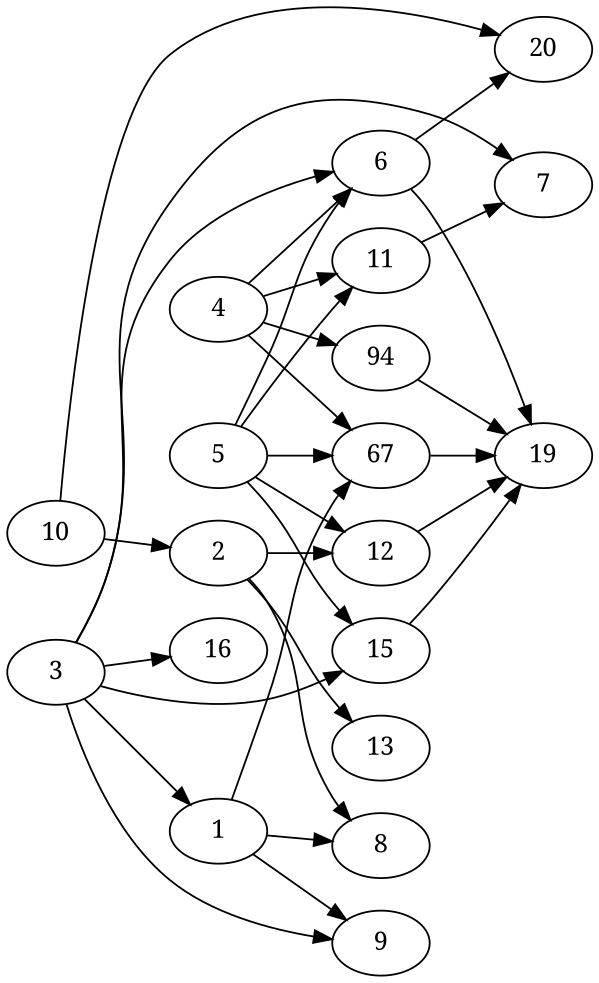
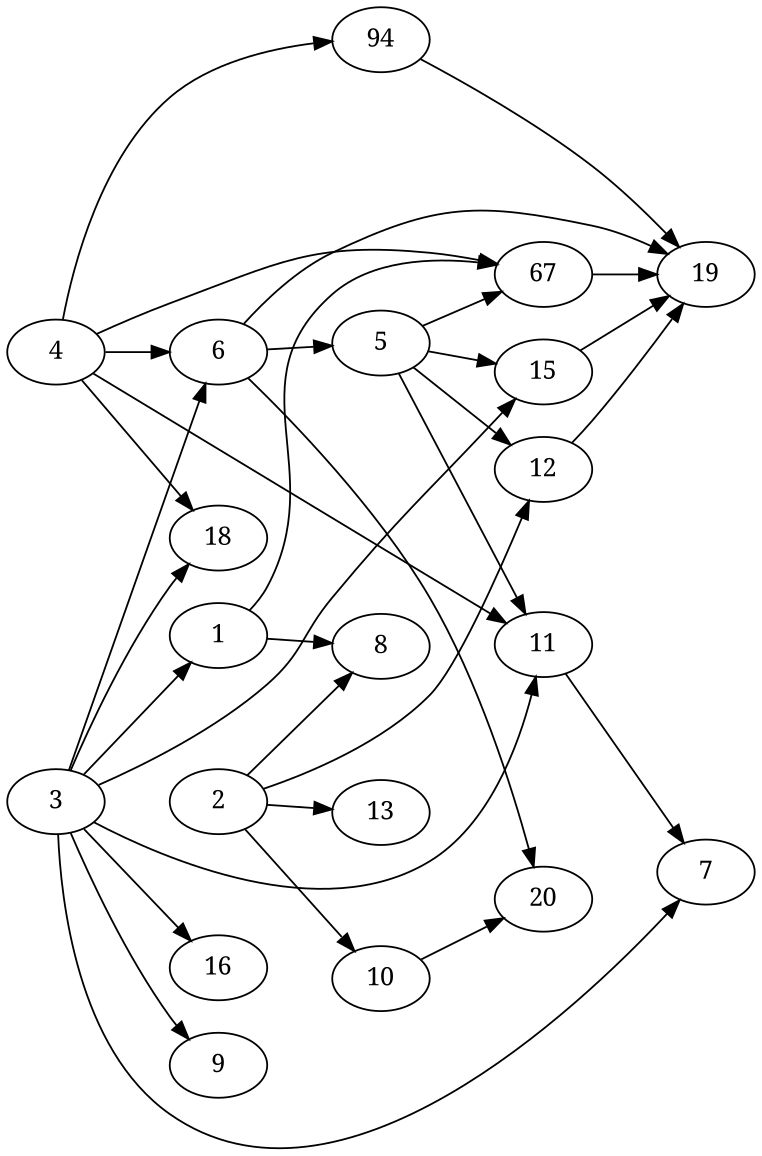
(286, 313) -> (282, 349)
none -> (218, 538)
(128, 542) -> (286, 875)
(292, 882) -> none
none -> (358, 885)
